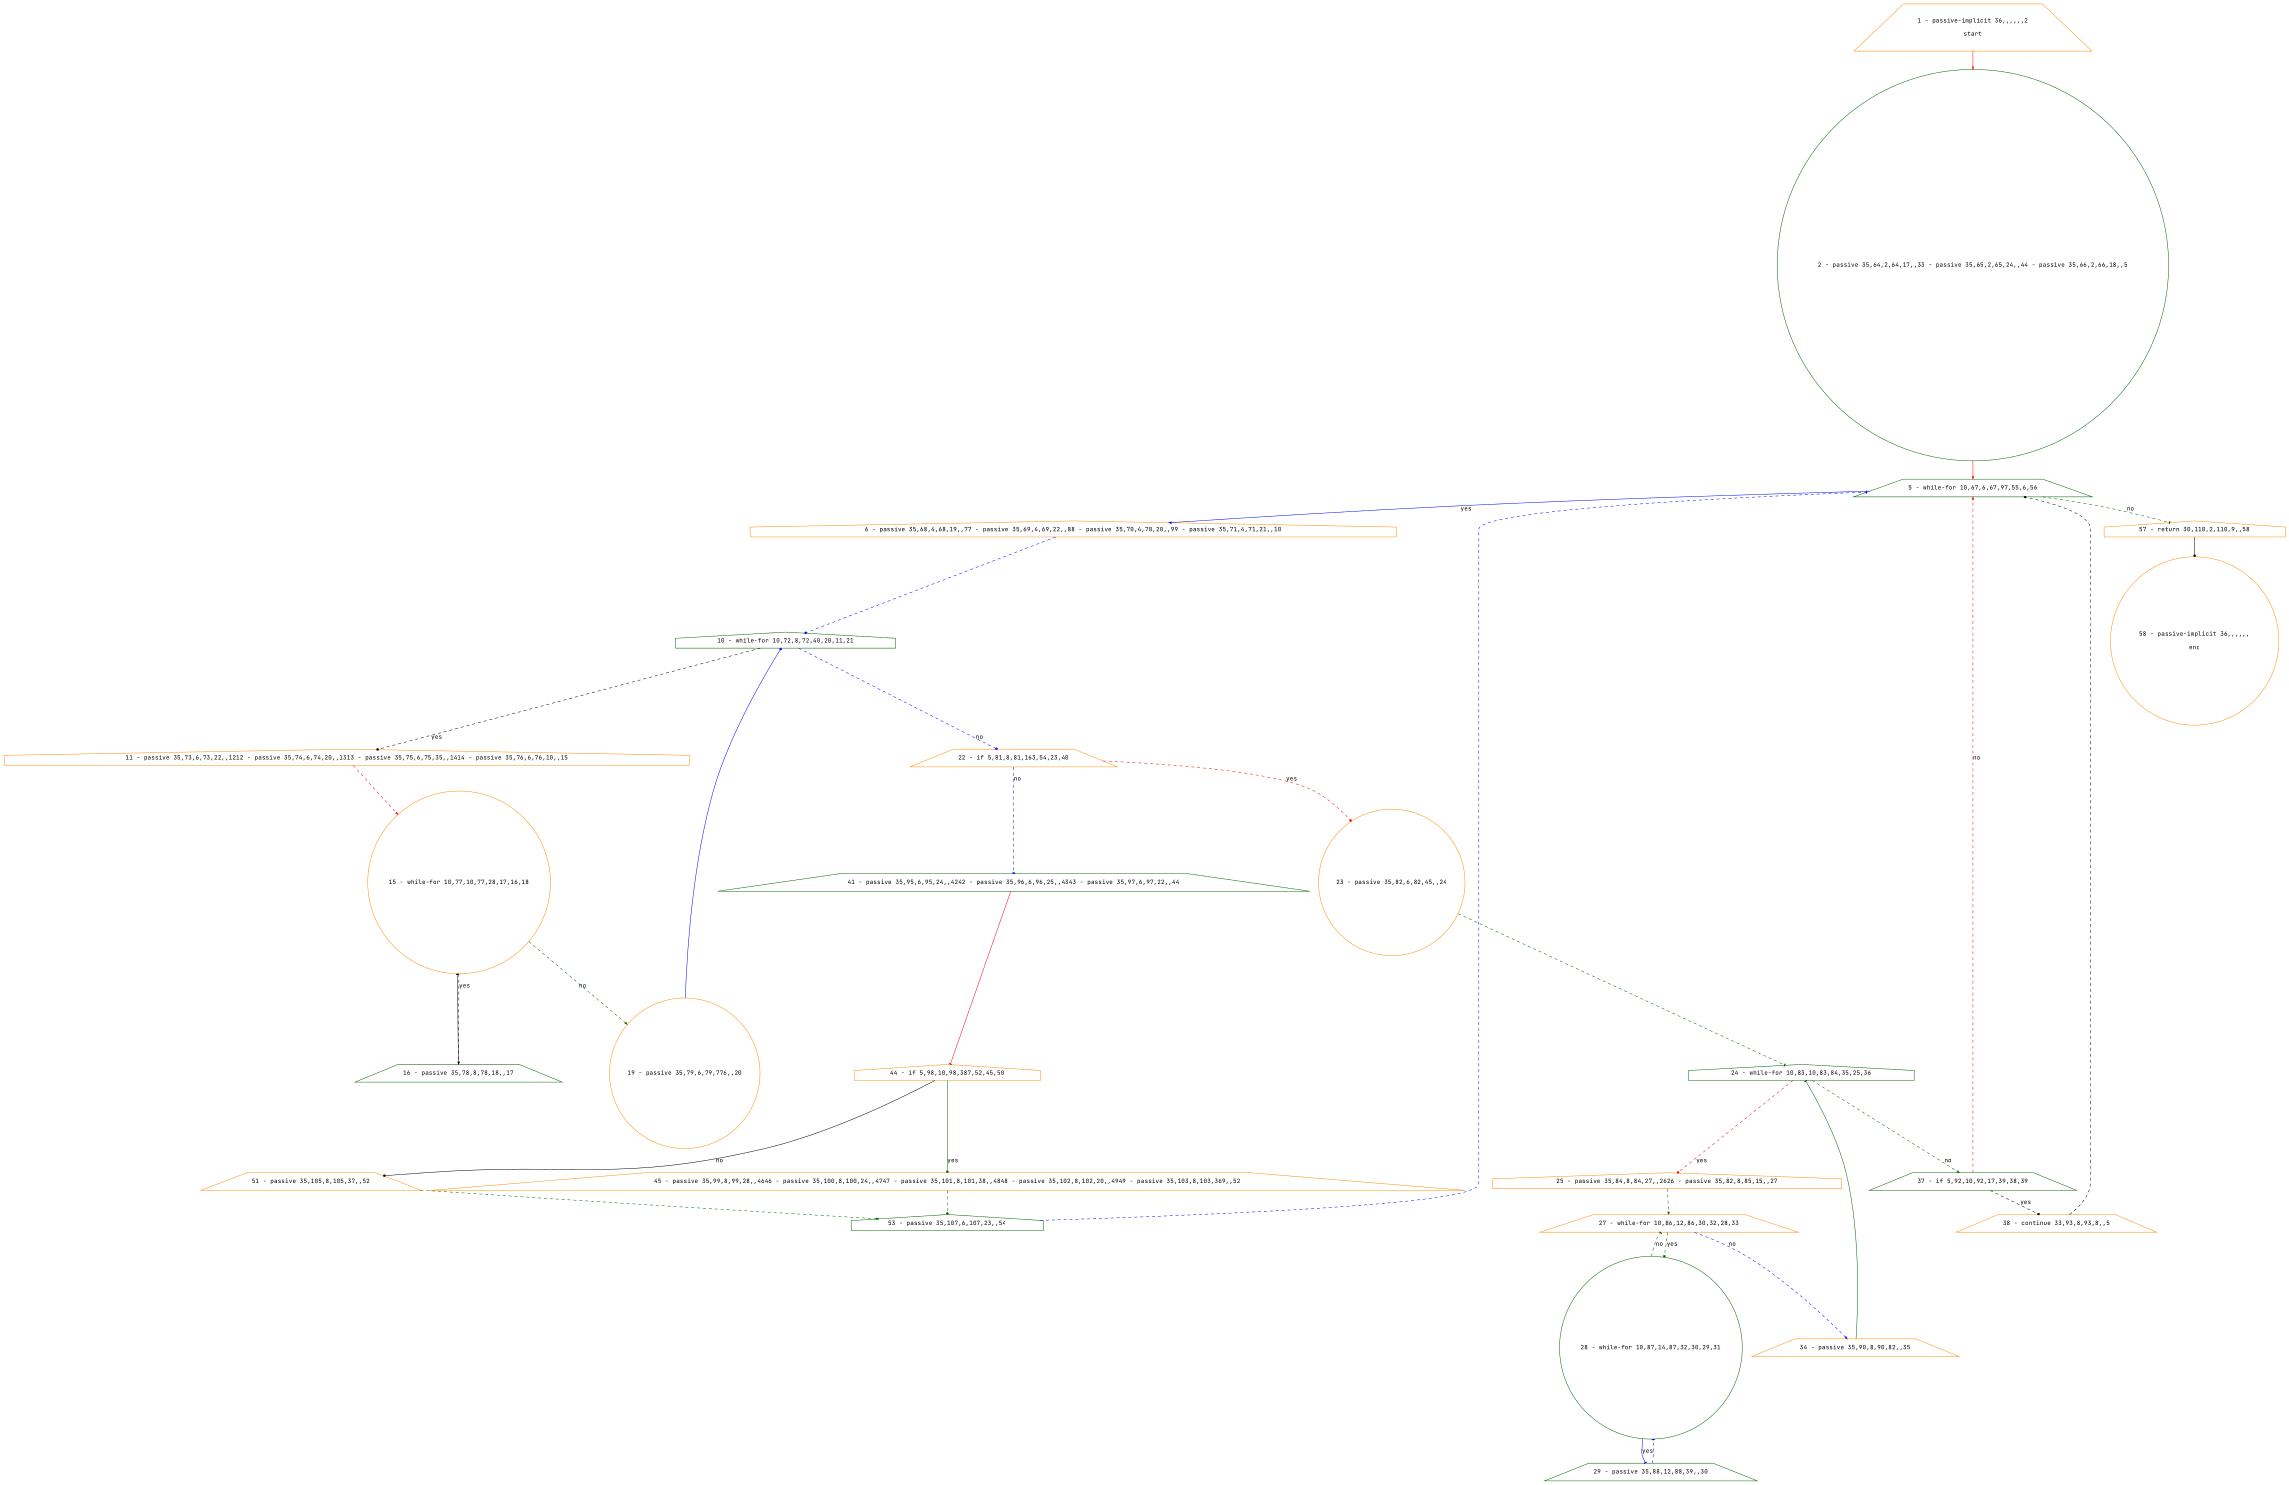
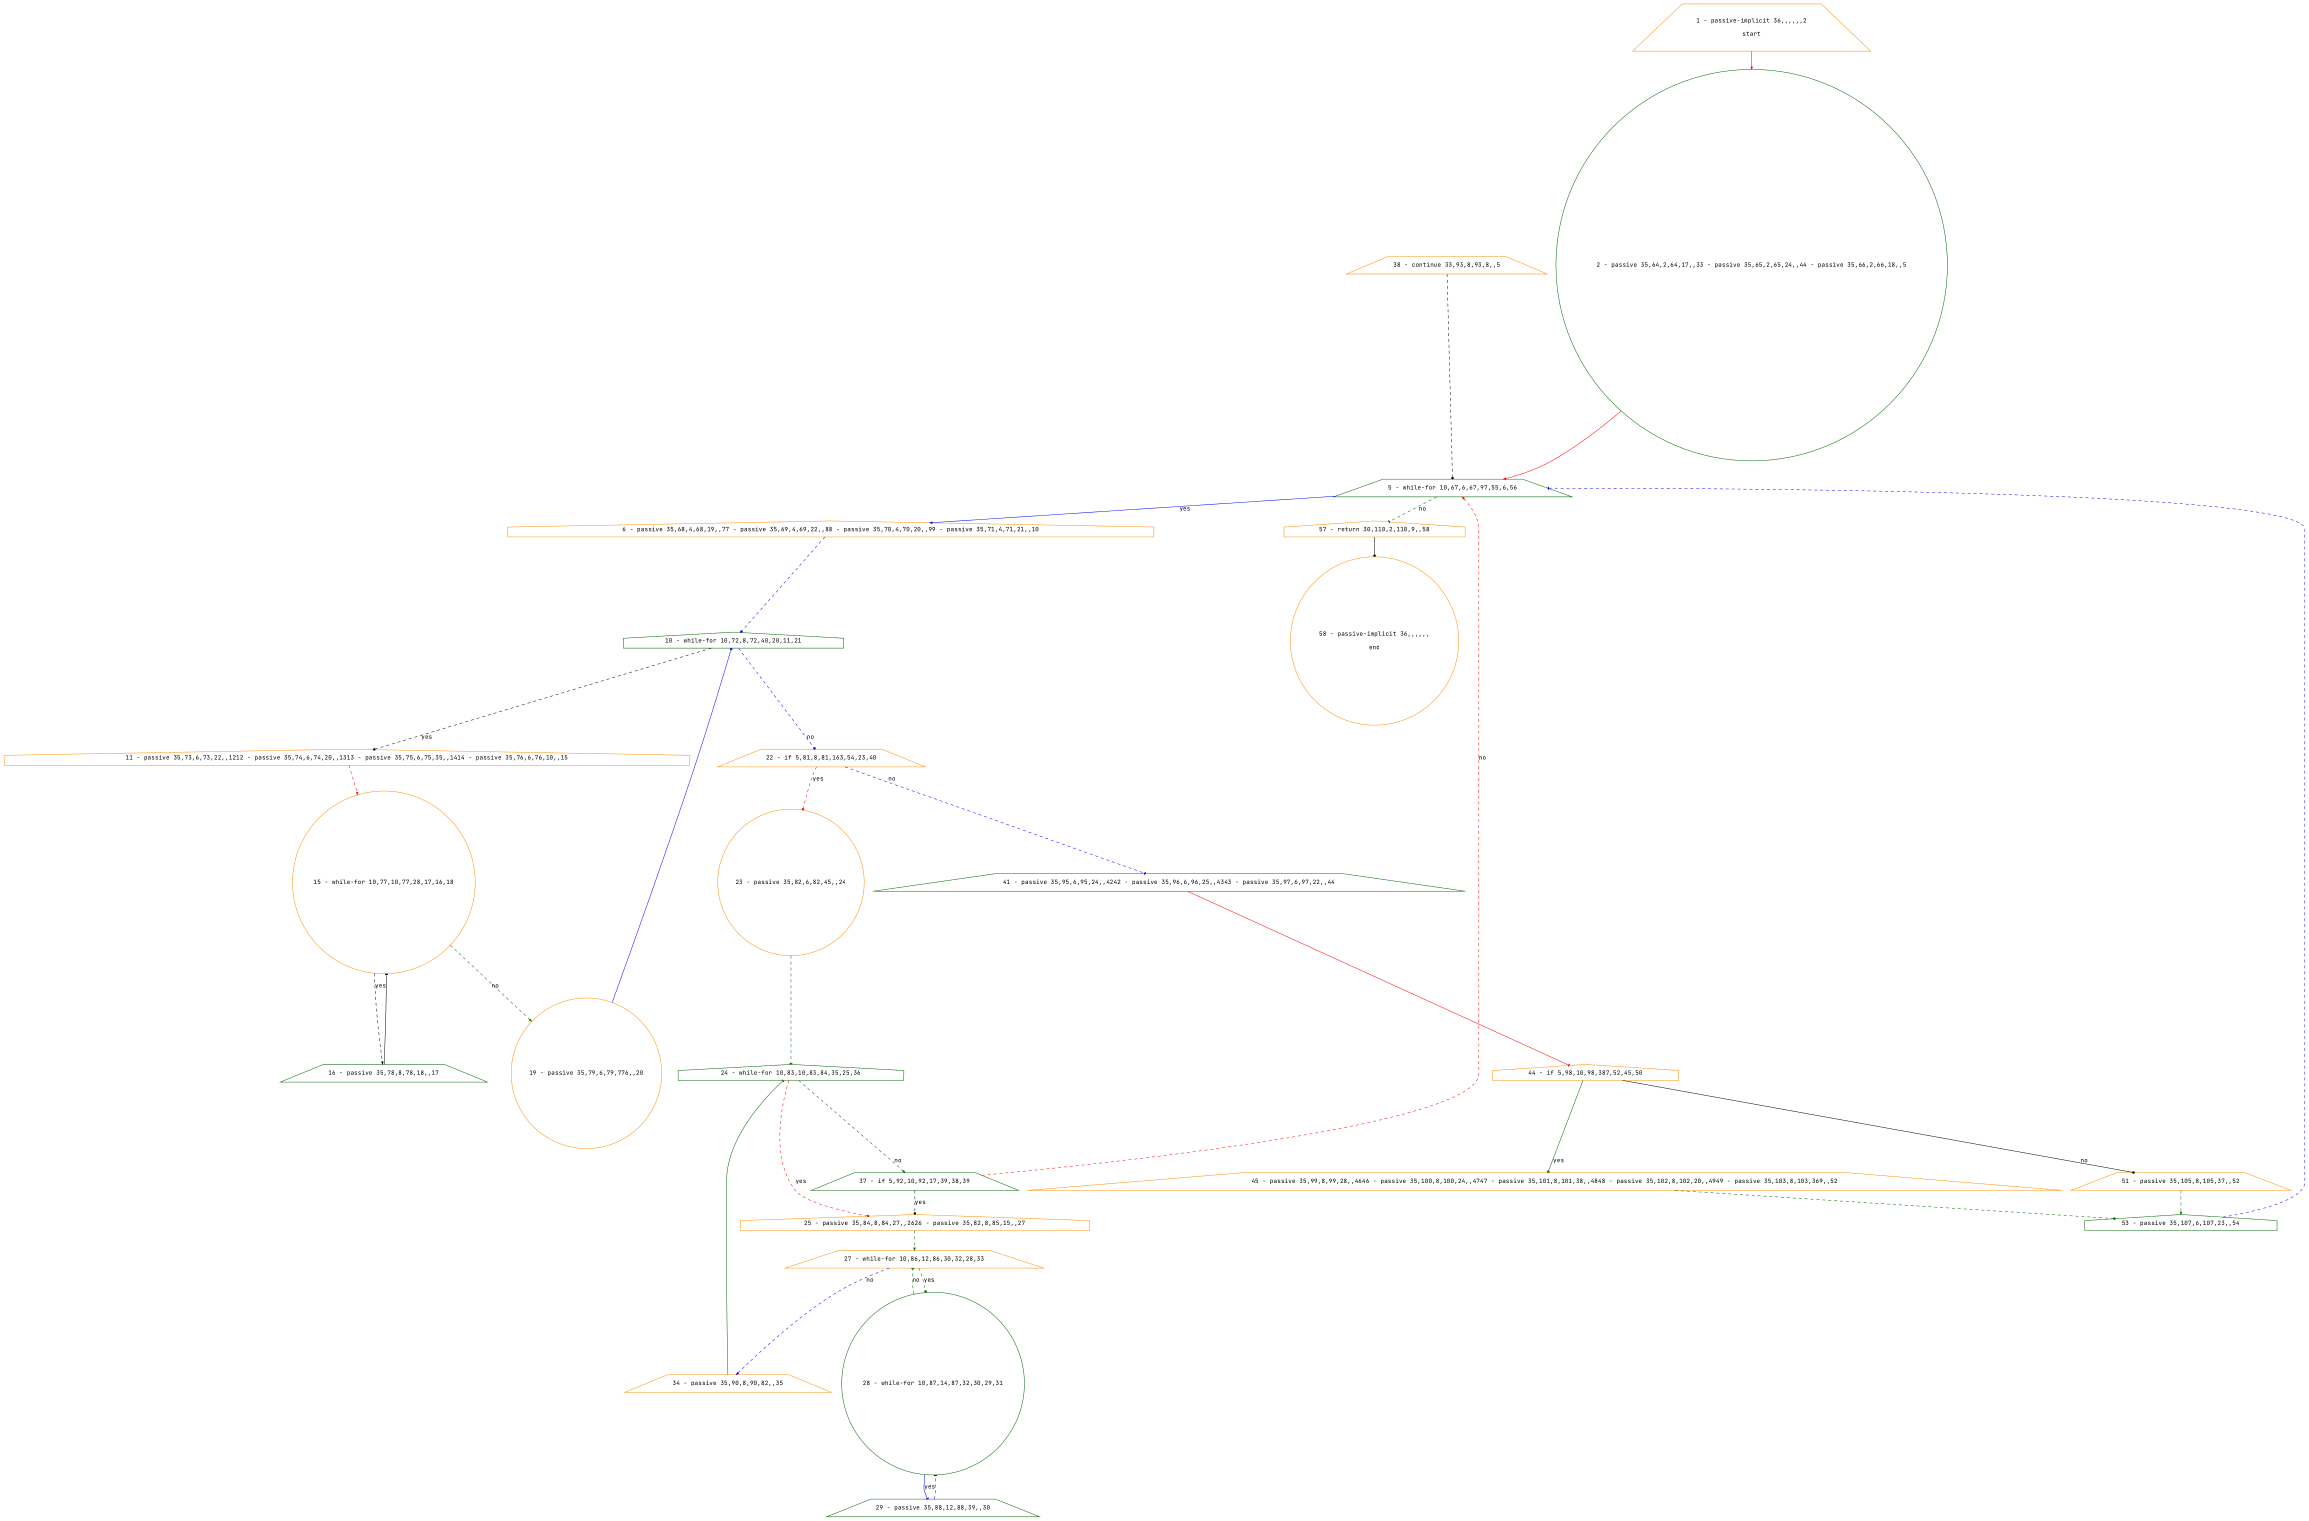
(2014, 1202) -> (915, 1201)
